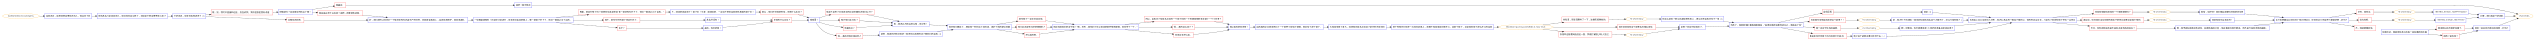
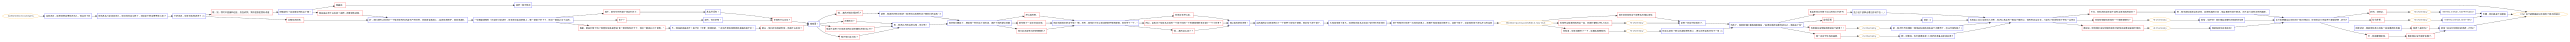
(2524, 16) -> (2540, 14)
(2432, 30) -> (2397, 36)
